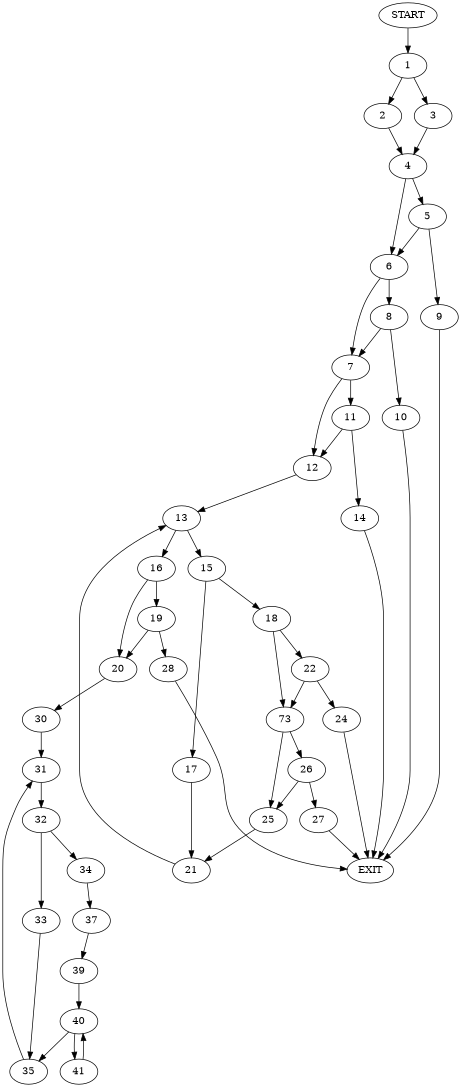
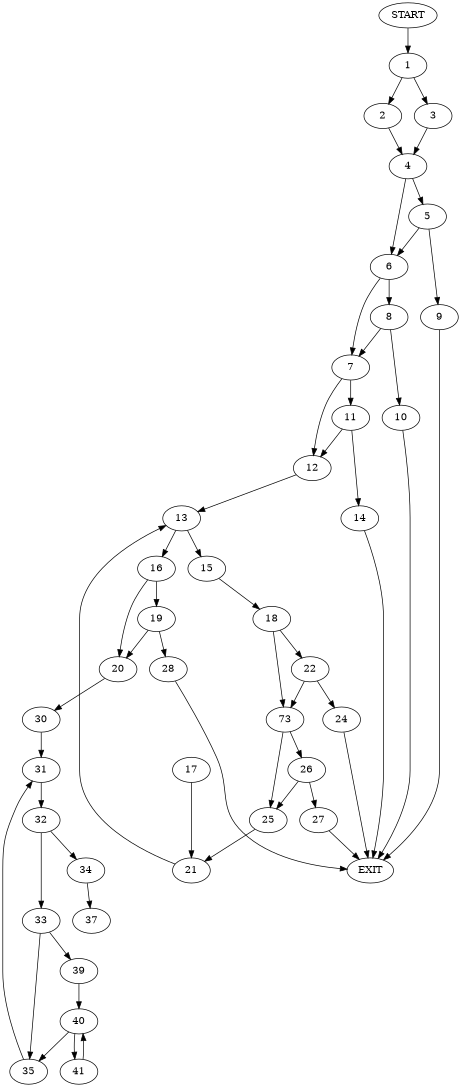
(199, 666) -> none
(86, 943) -> (58, 943)
